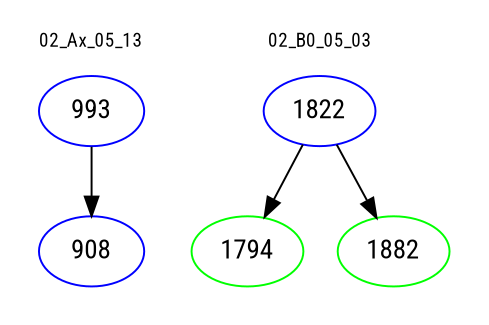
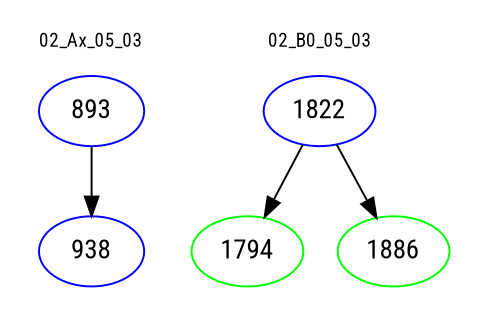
(92, 42) -> (92, 42)
(92, 111) -> (92, 111)
(92, 251) -> (92, 251)
(394, 251) -> (394, 251)
